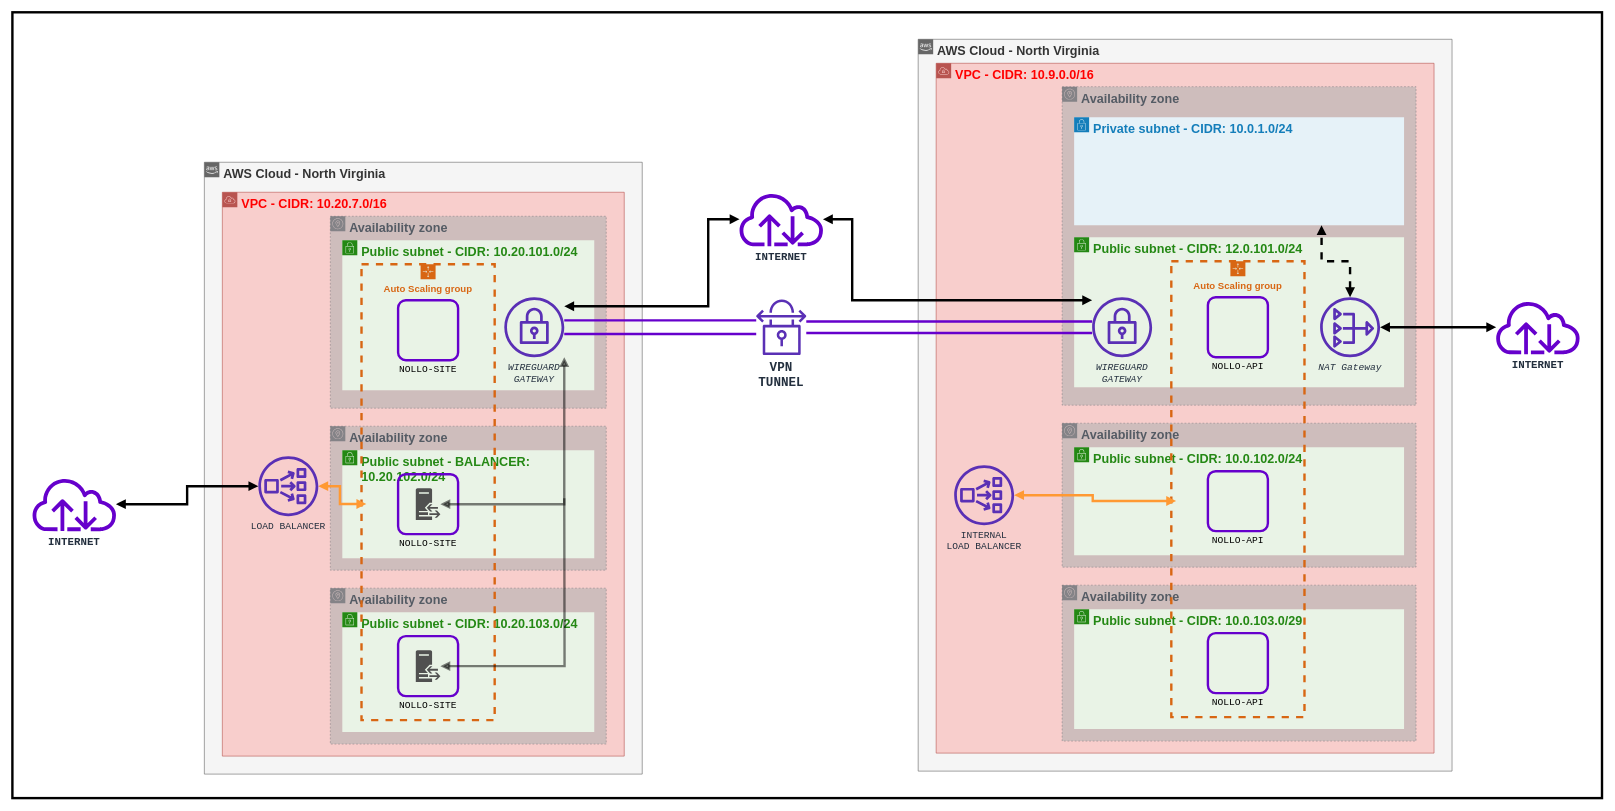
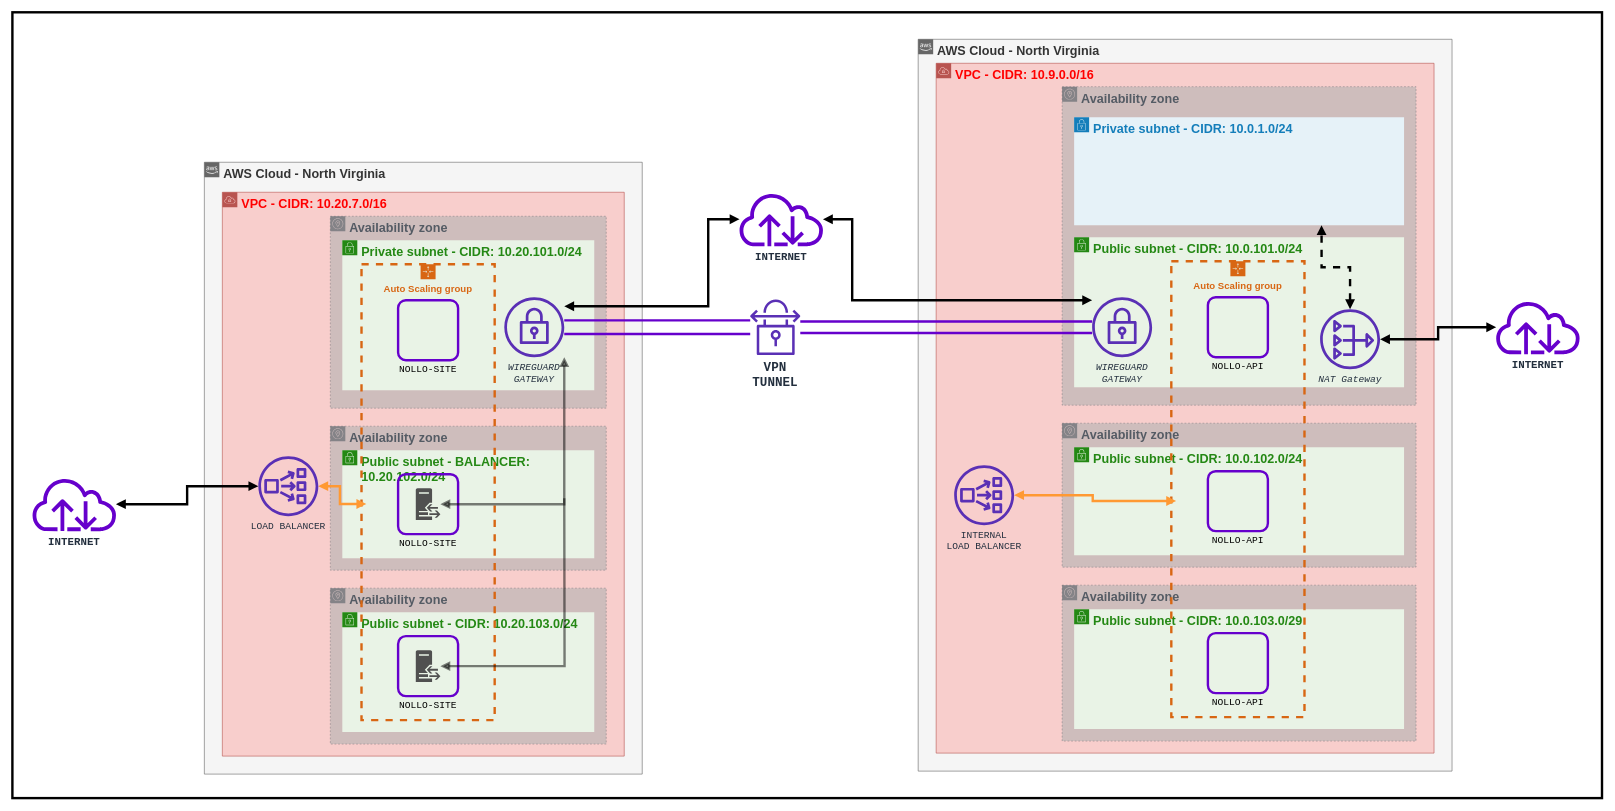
(1201, 249) -> (1201, 249)
(472, 252) -> (477, 252)
(781, 327) -> (775, 327)
(1350, 327) -> (1350, 339)
